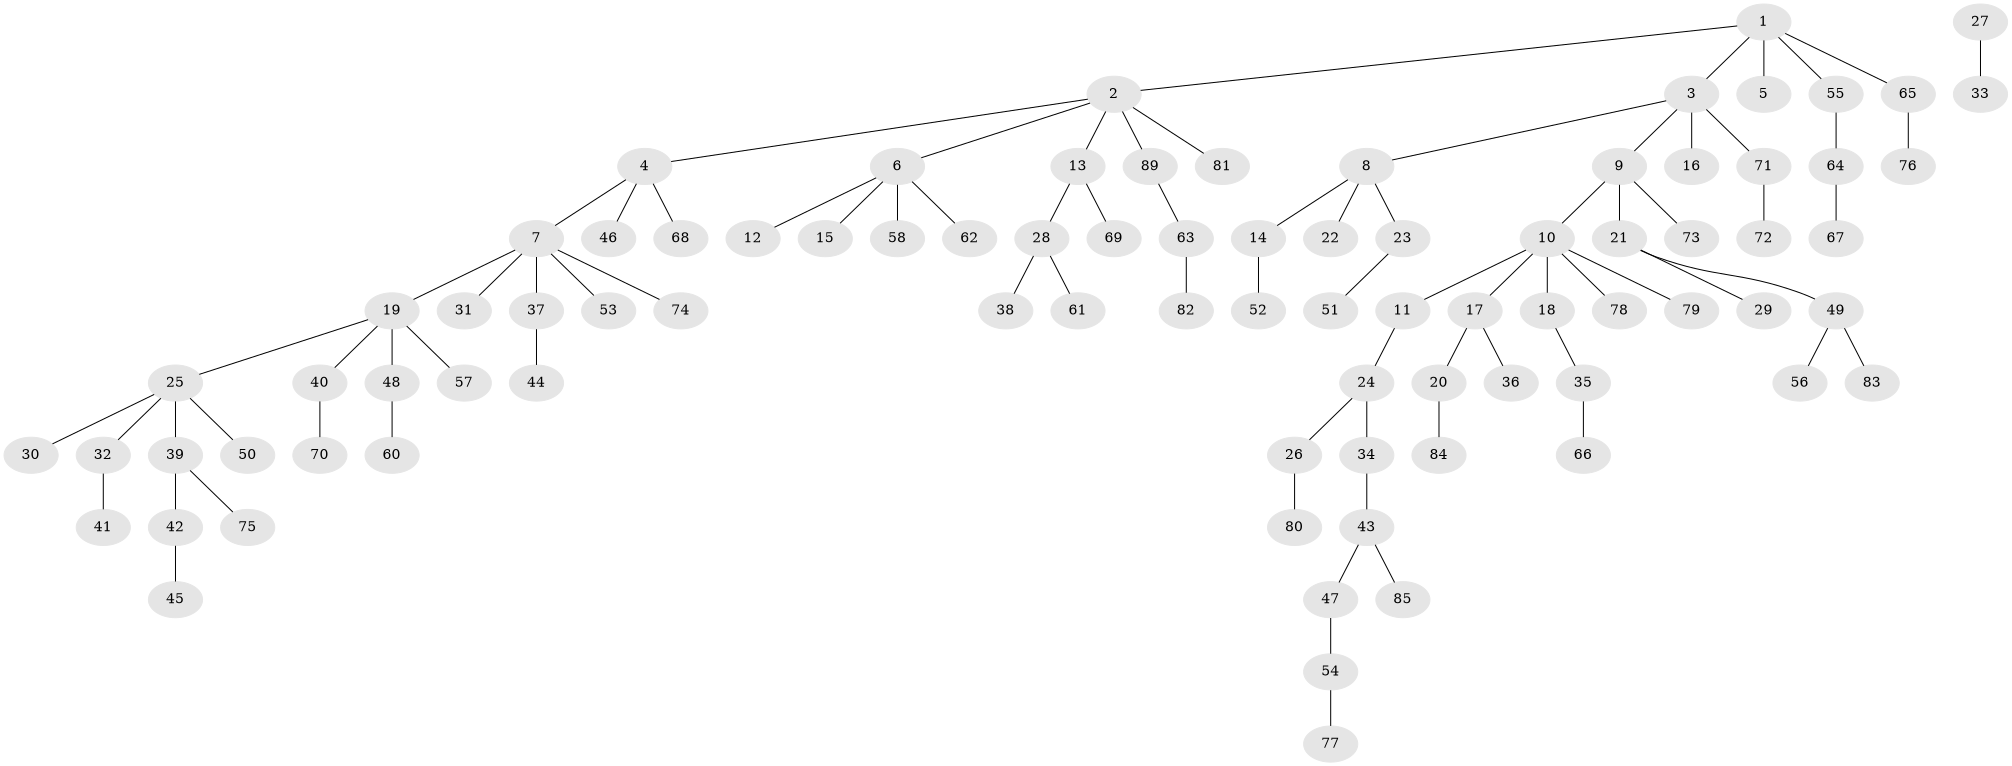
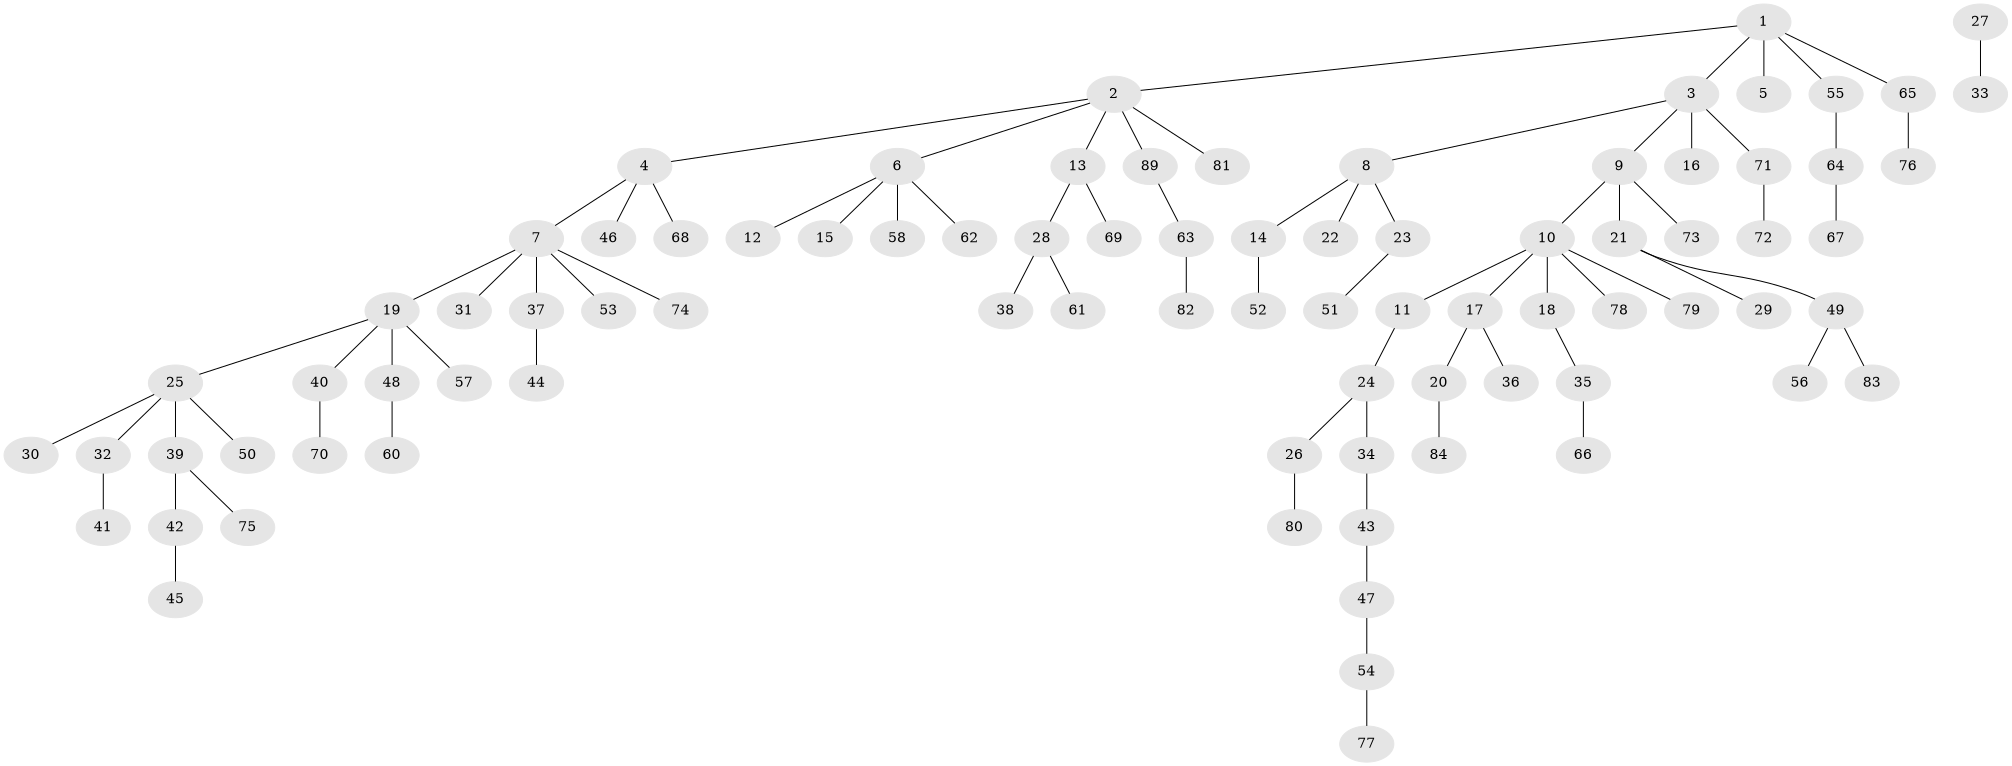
(1403, 600) -> none
